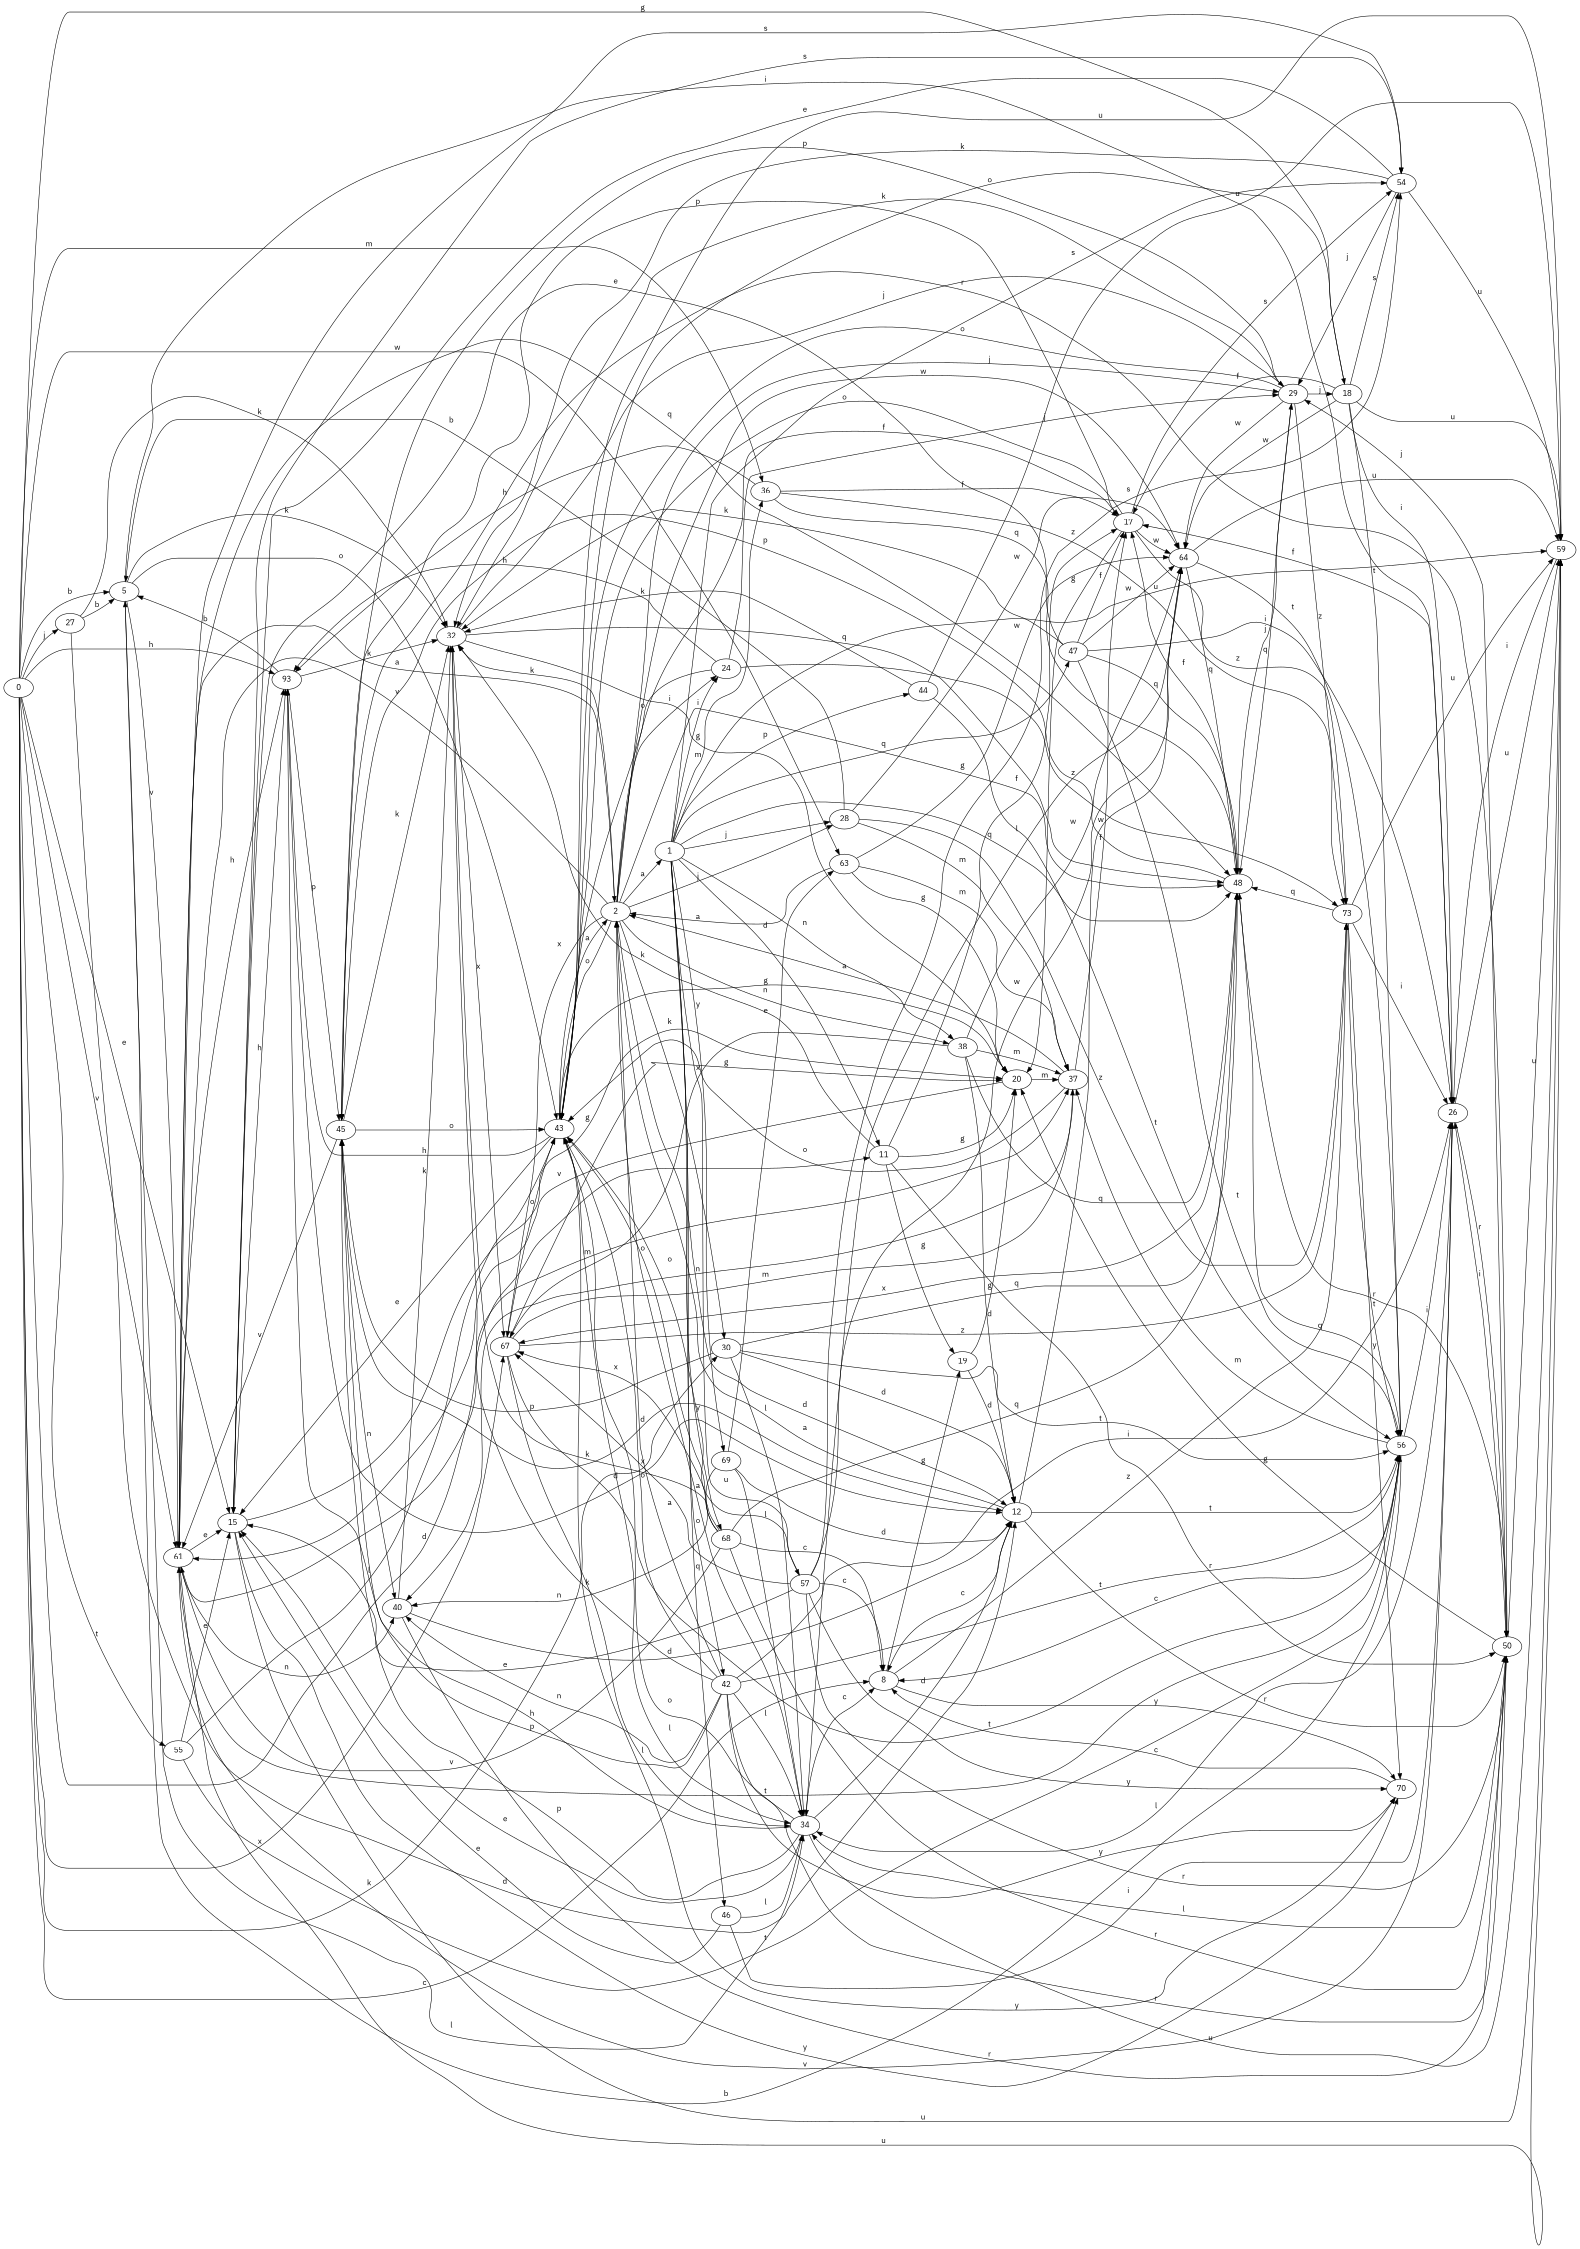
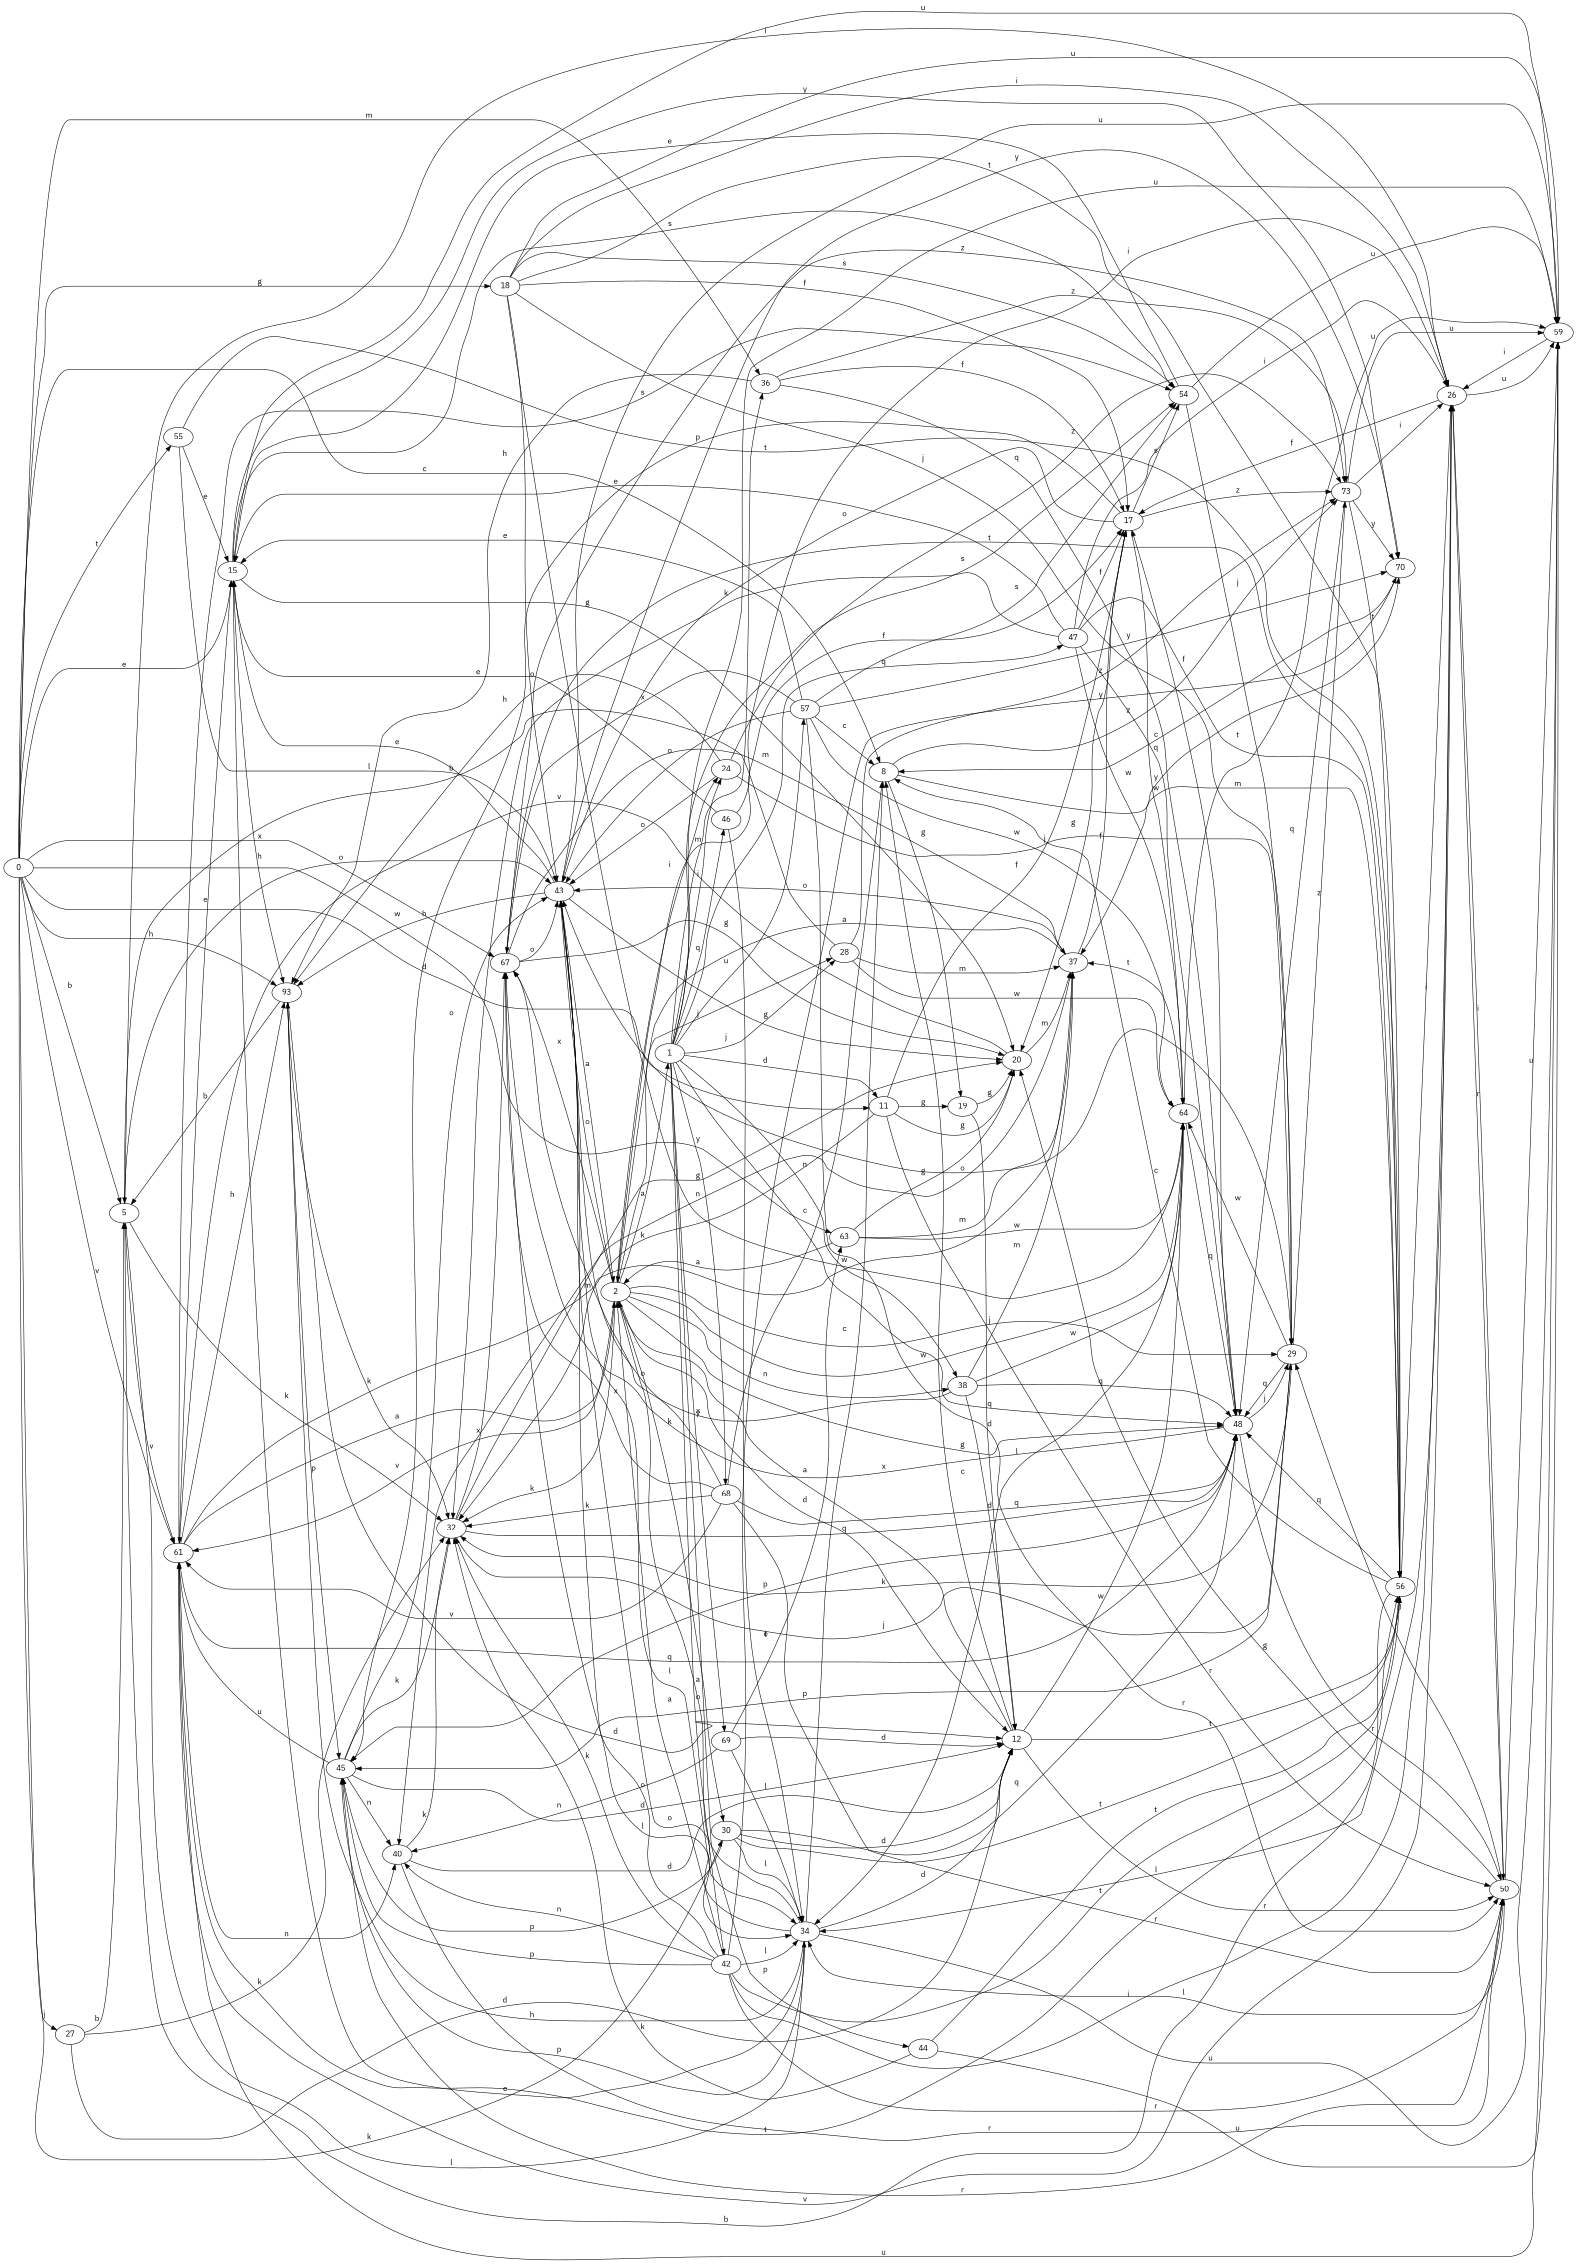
(790, 162) -> none
(1317, 394) -> (1164, 681)
(1372, 940) -> (1168, 1010)
(260, 1335) -> (260, 1712)
